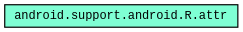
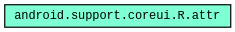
(121, 16) -> (118, 16)
